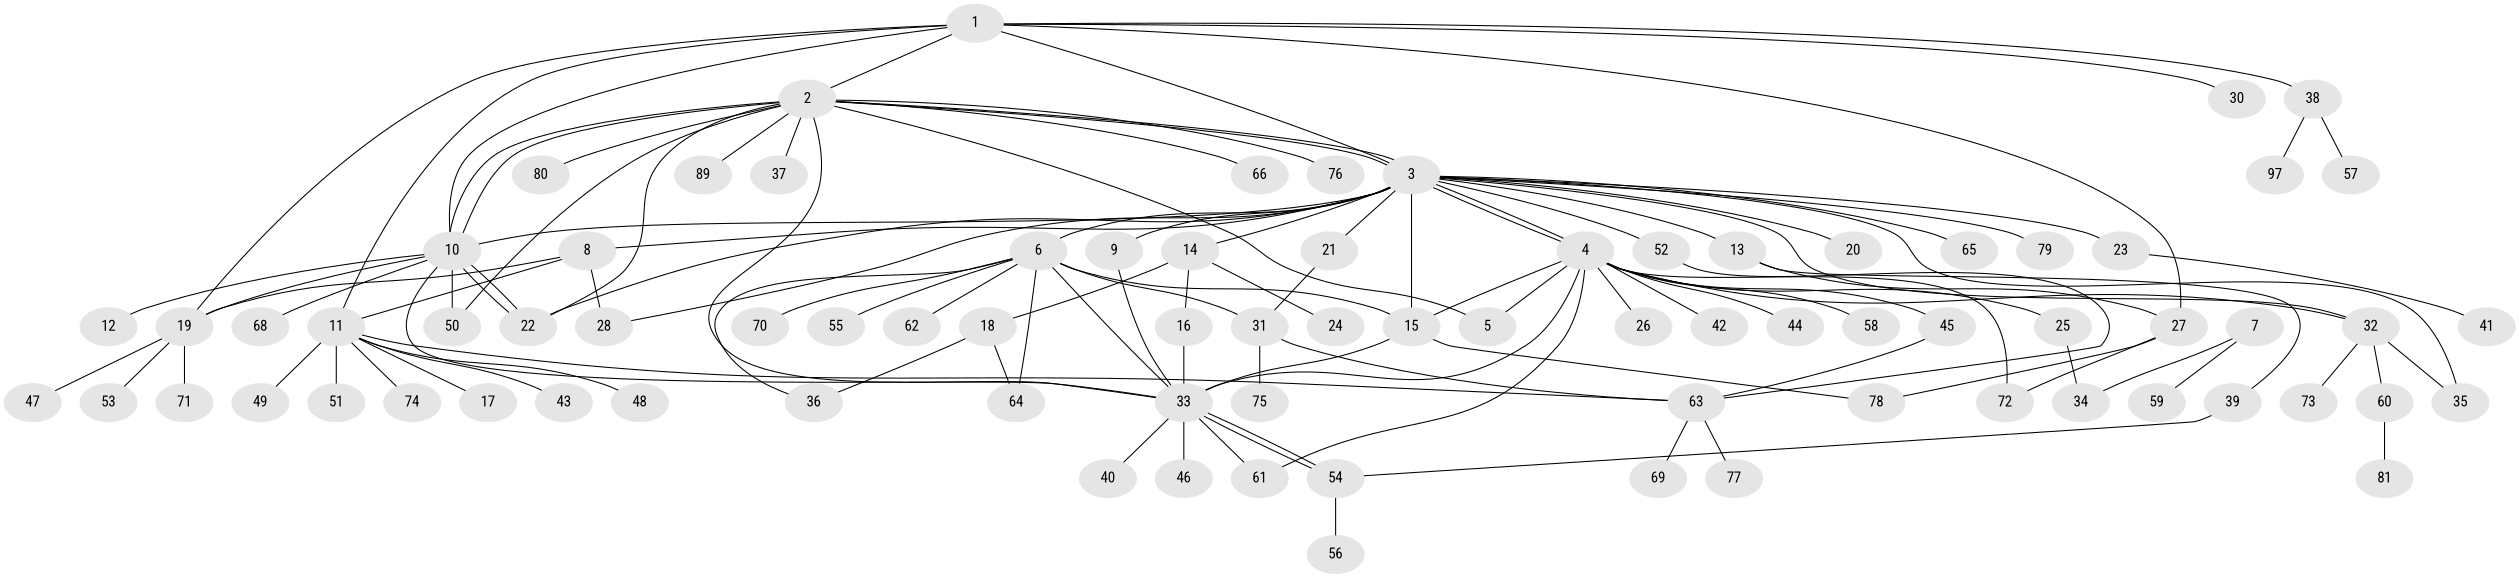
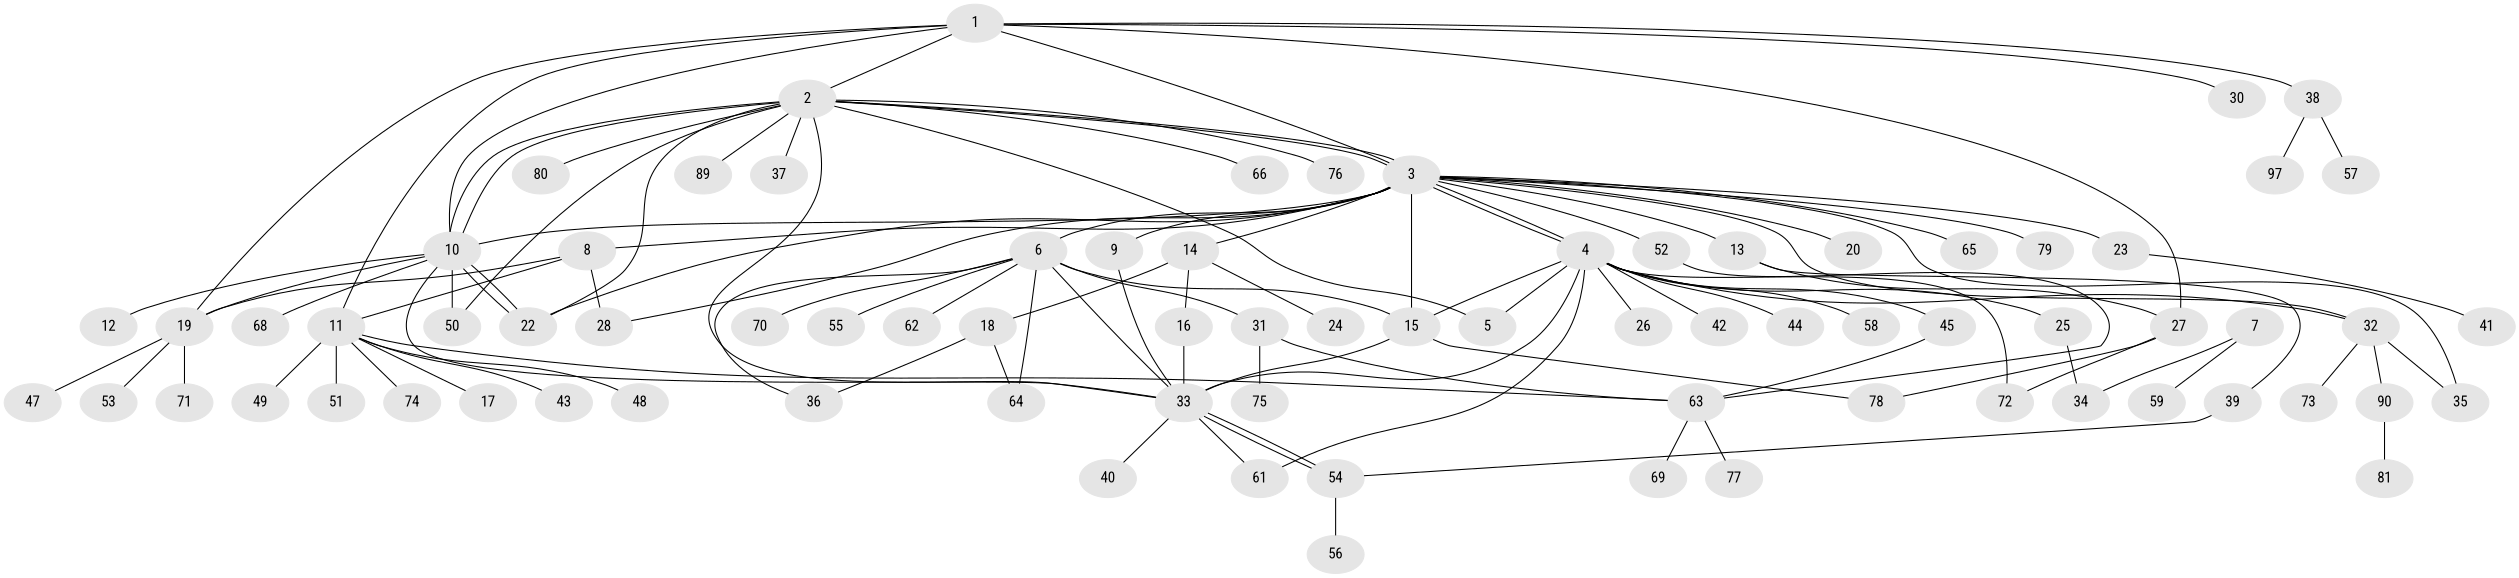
(1329, 251) -> none
(2385, 403) -> (2385, 403)
(1184, 479) -> none
